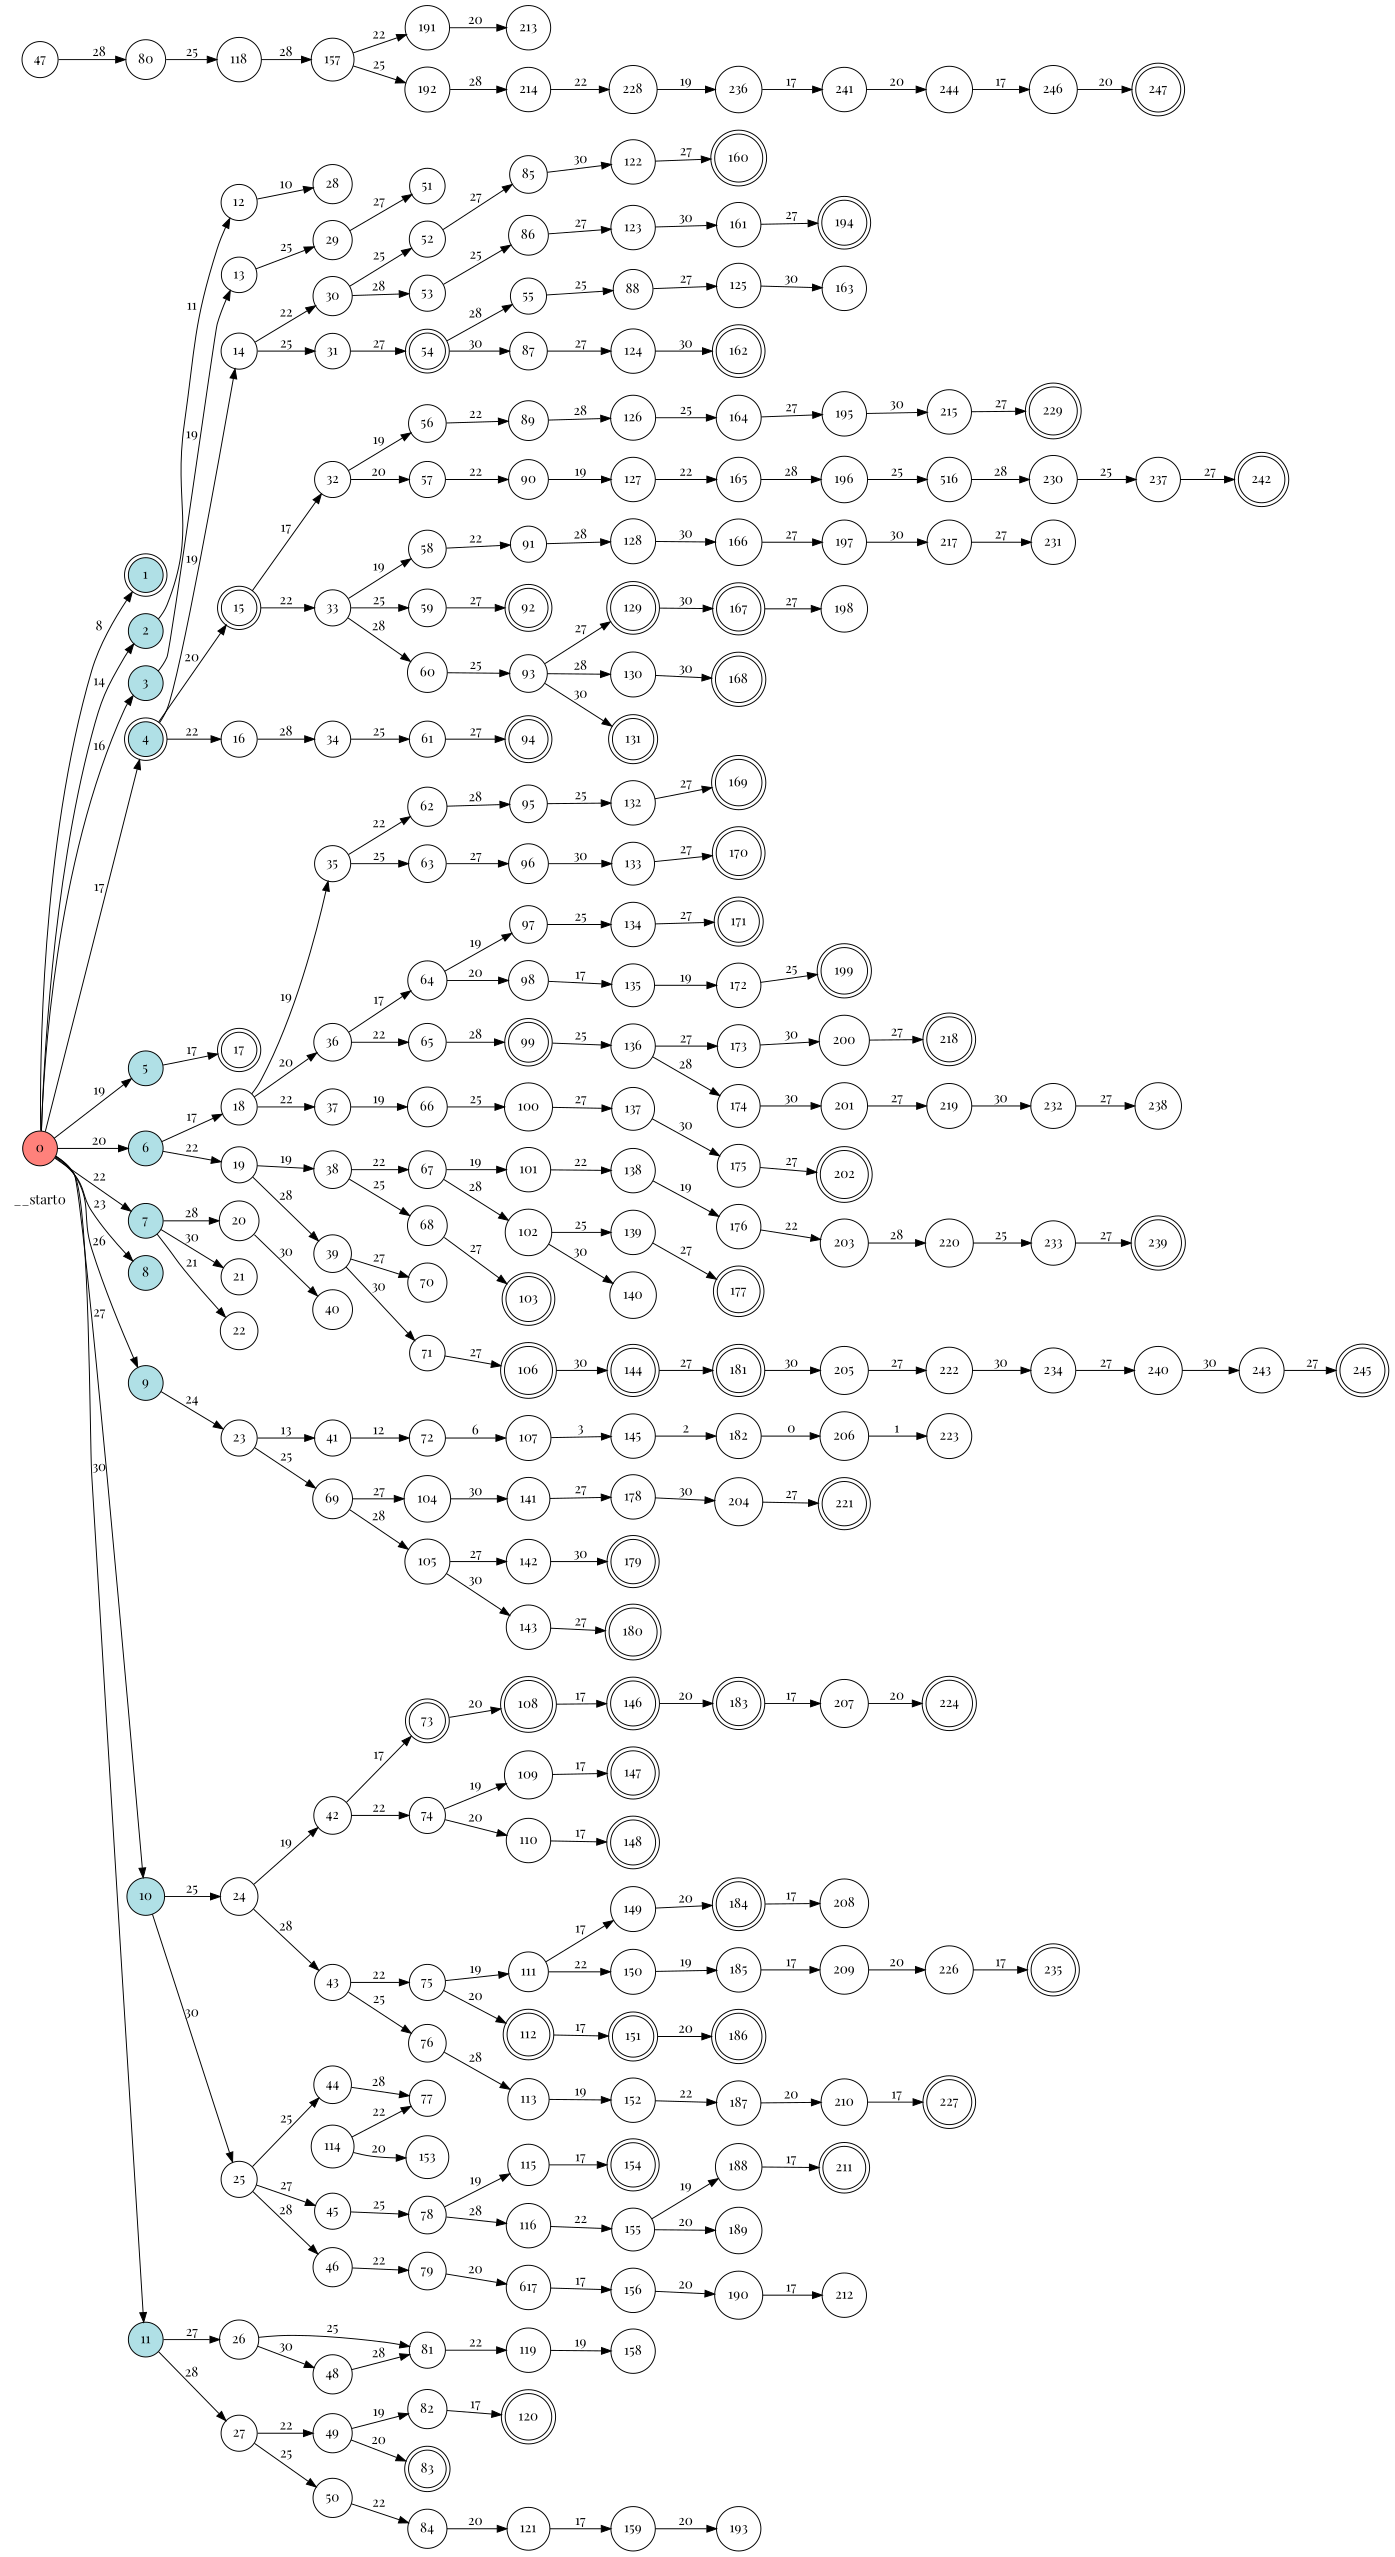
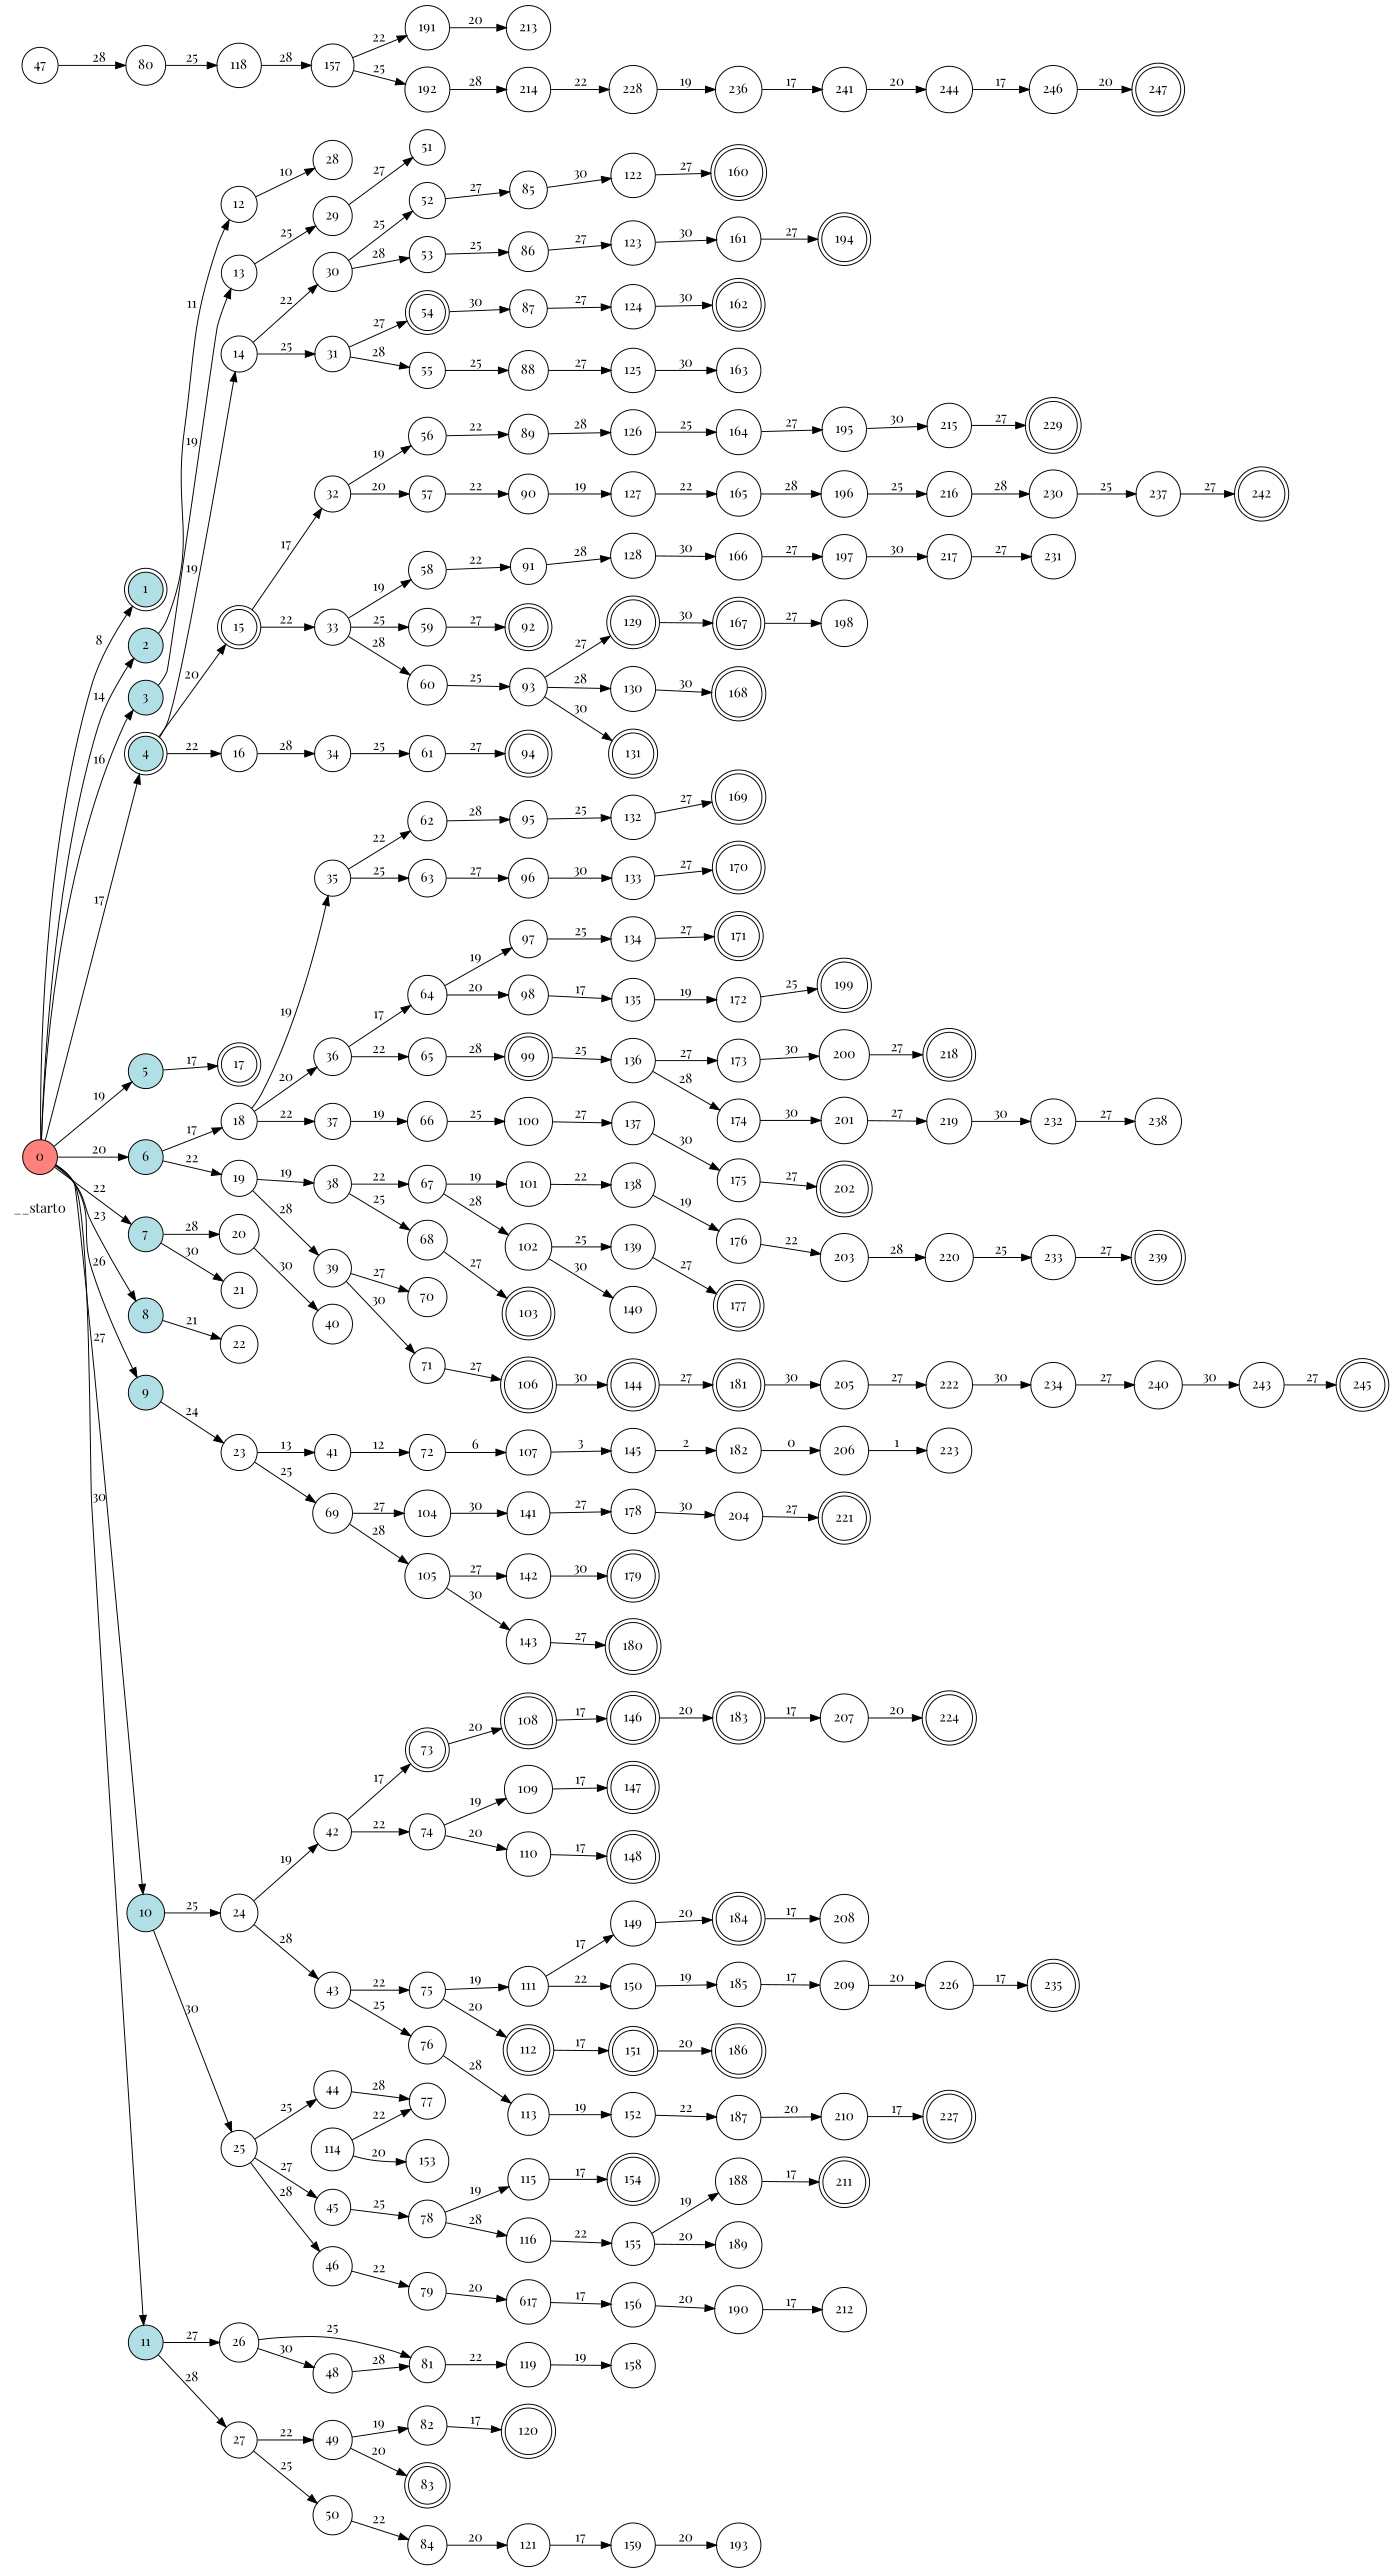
(475, 325) -> (375, 361)
(949, 480) -> (949, 494)
(187, 1273) -> (187, 1328)
